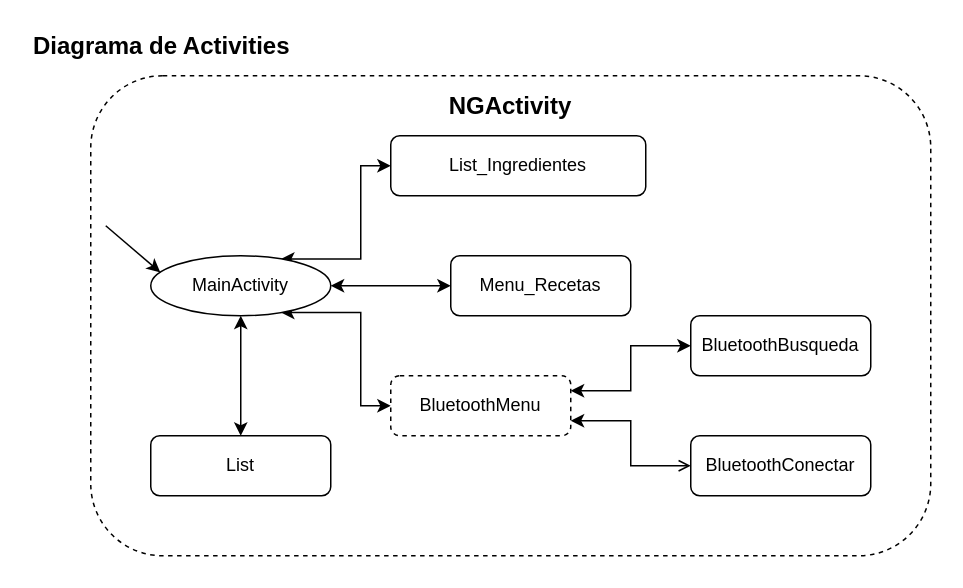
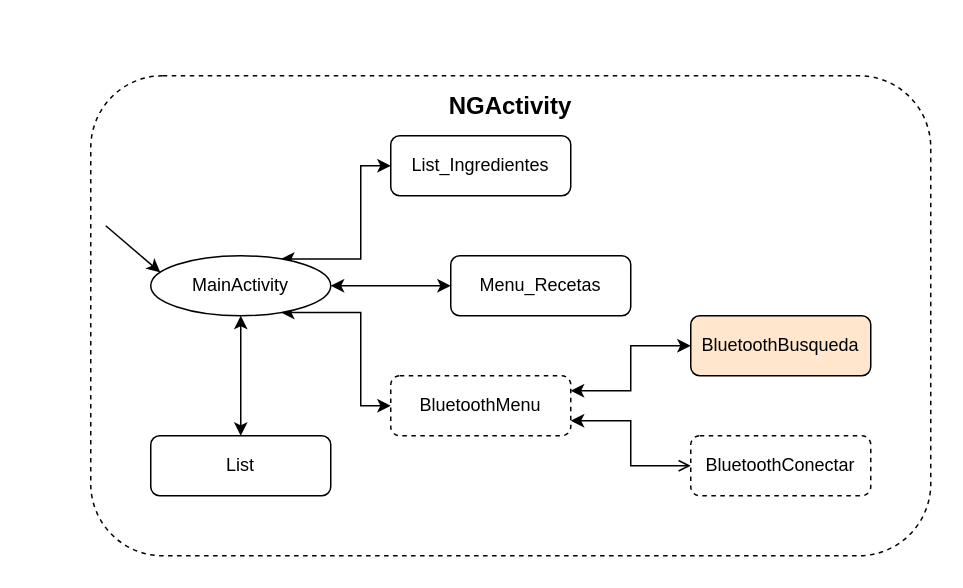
(181, 46) -> none
(518, 166) -> (481, 166)
(781, 346) -> (781, 346)
(781, 466) -> (781, 466)
